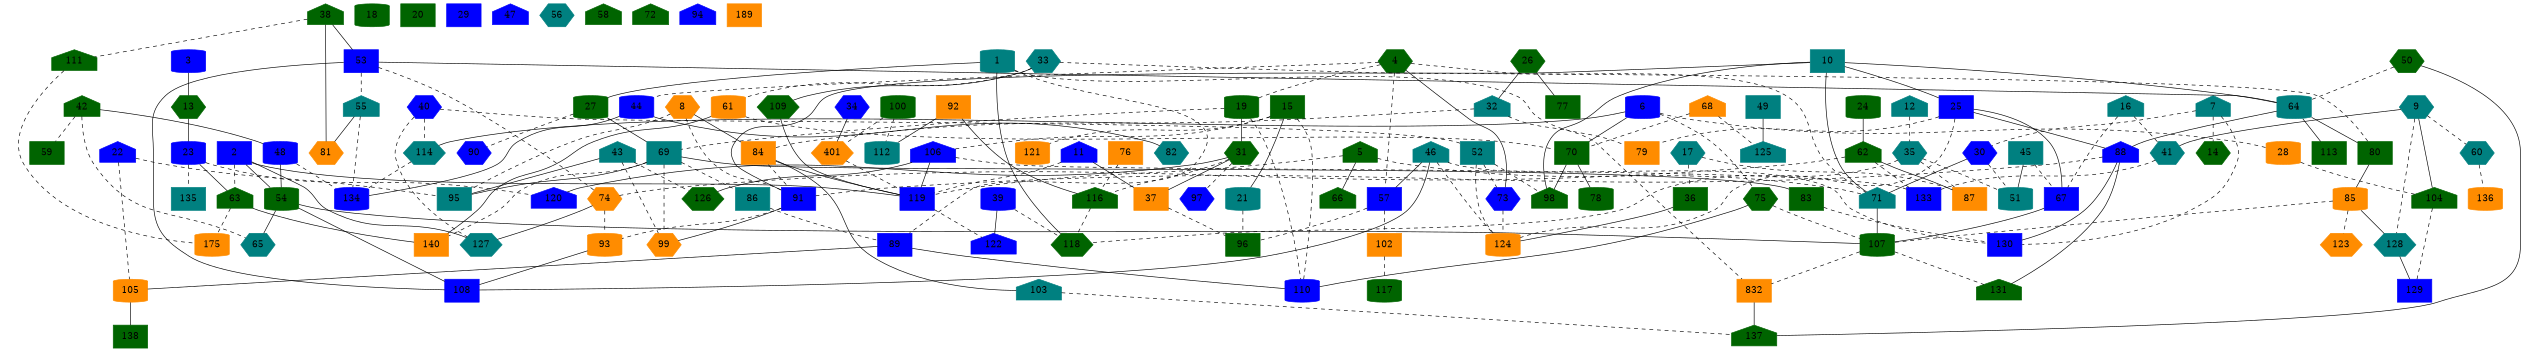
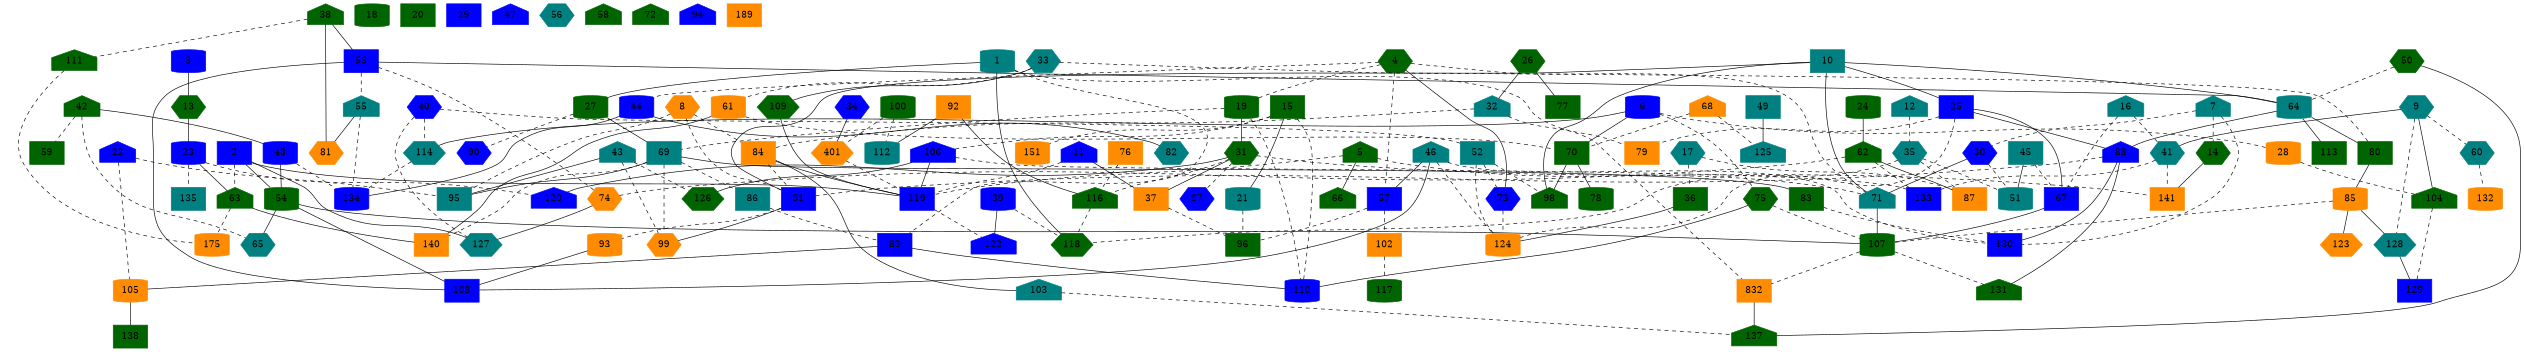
(718, 128) -> (718, 128)
(1032, 153) -> (1032, 153)
none -> (2167, 199)
(2485, 199) -> (2485, 199)
(605, 222) -> none
(2346, 222) -> (2346, 222)
